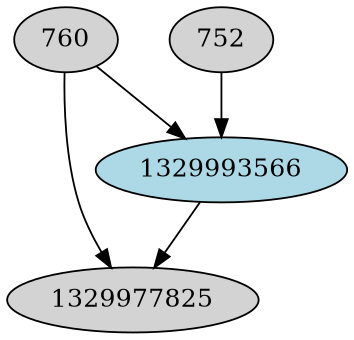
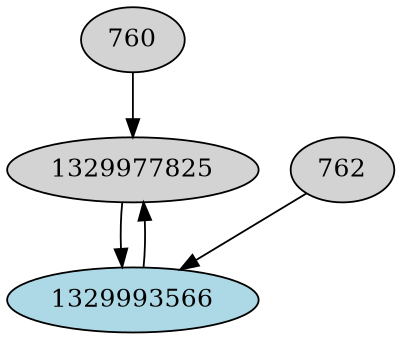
(221, 40) -> (342, 170)
(134, 97) -> (121, 225)
